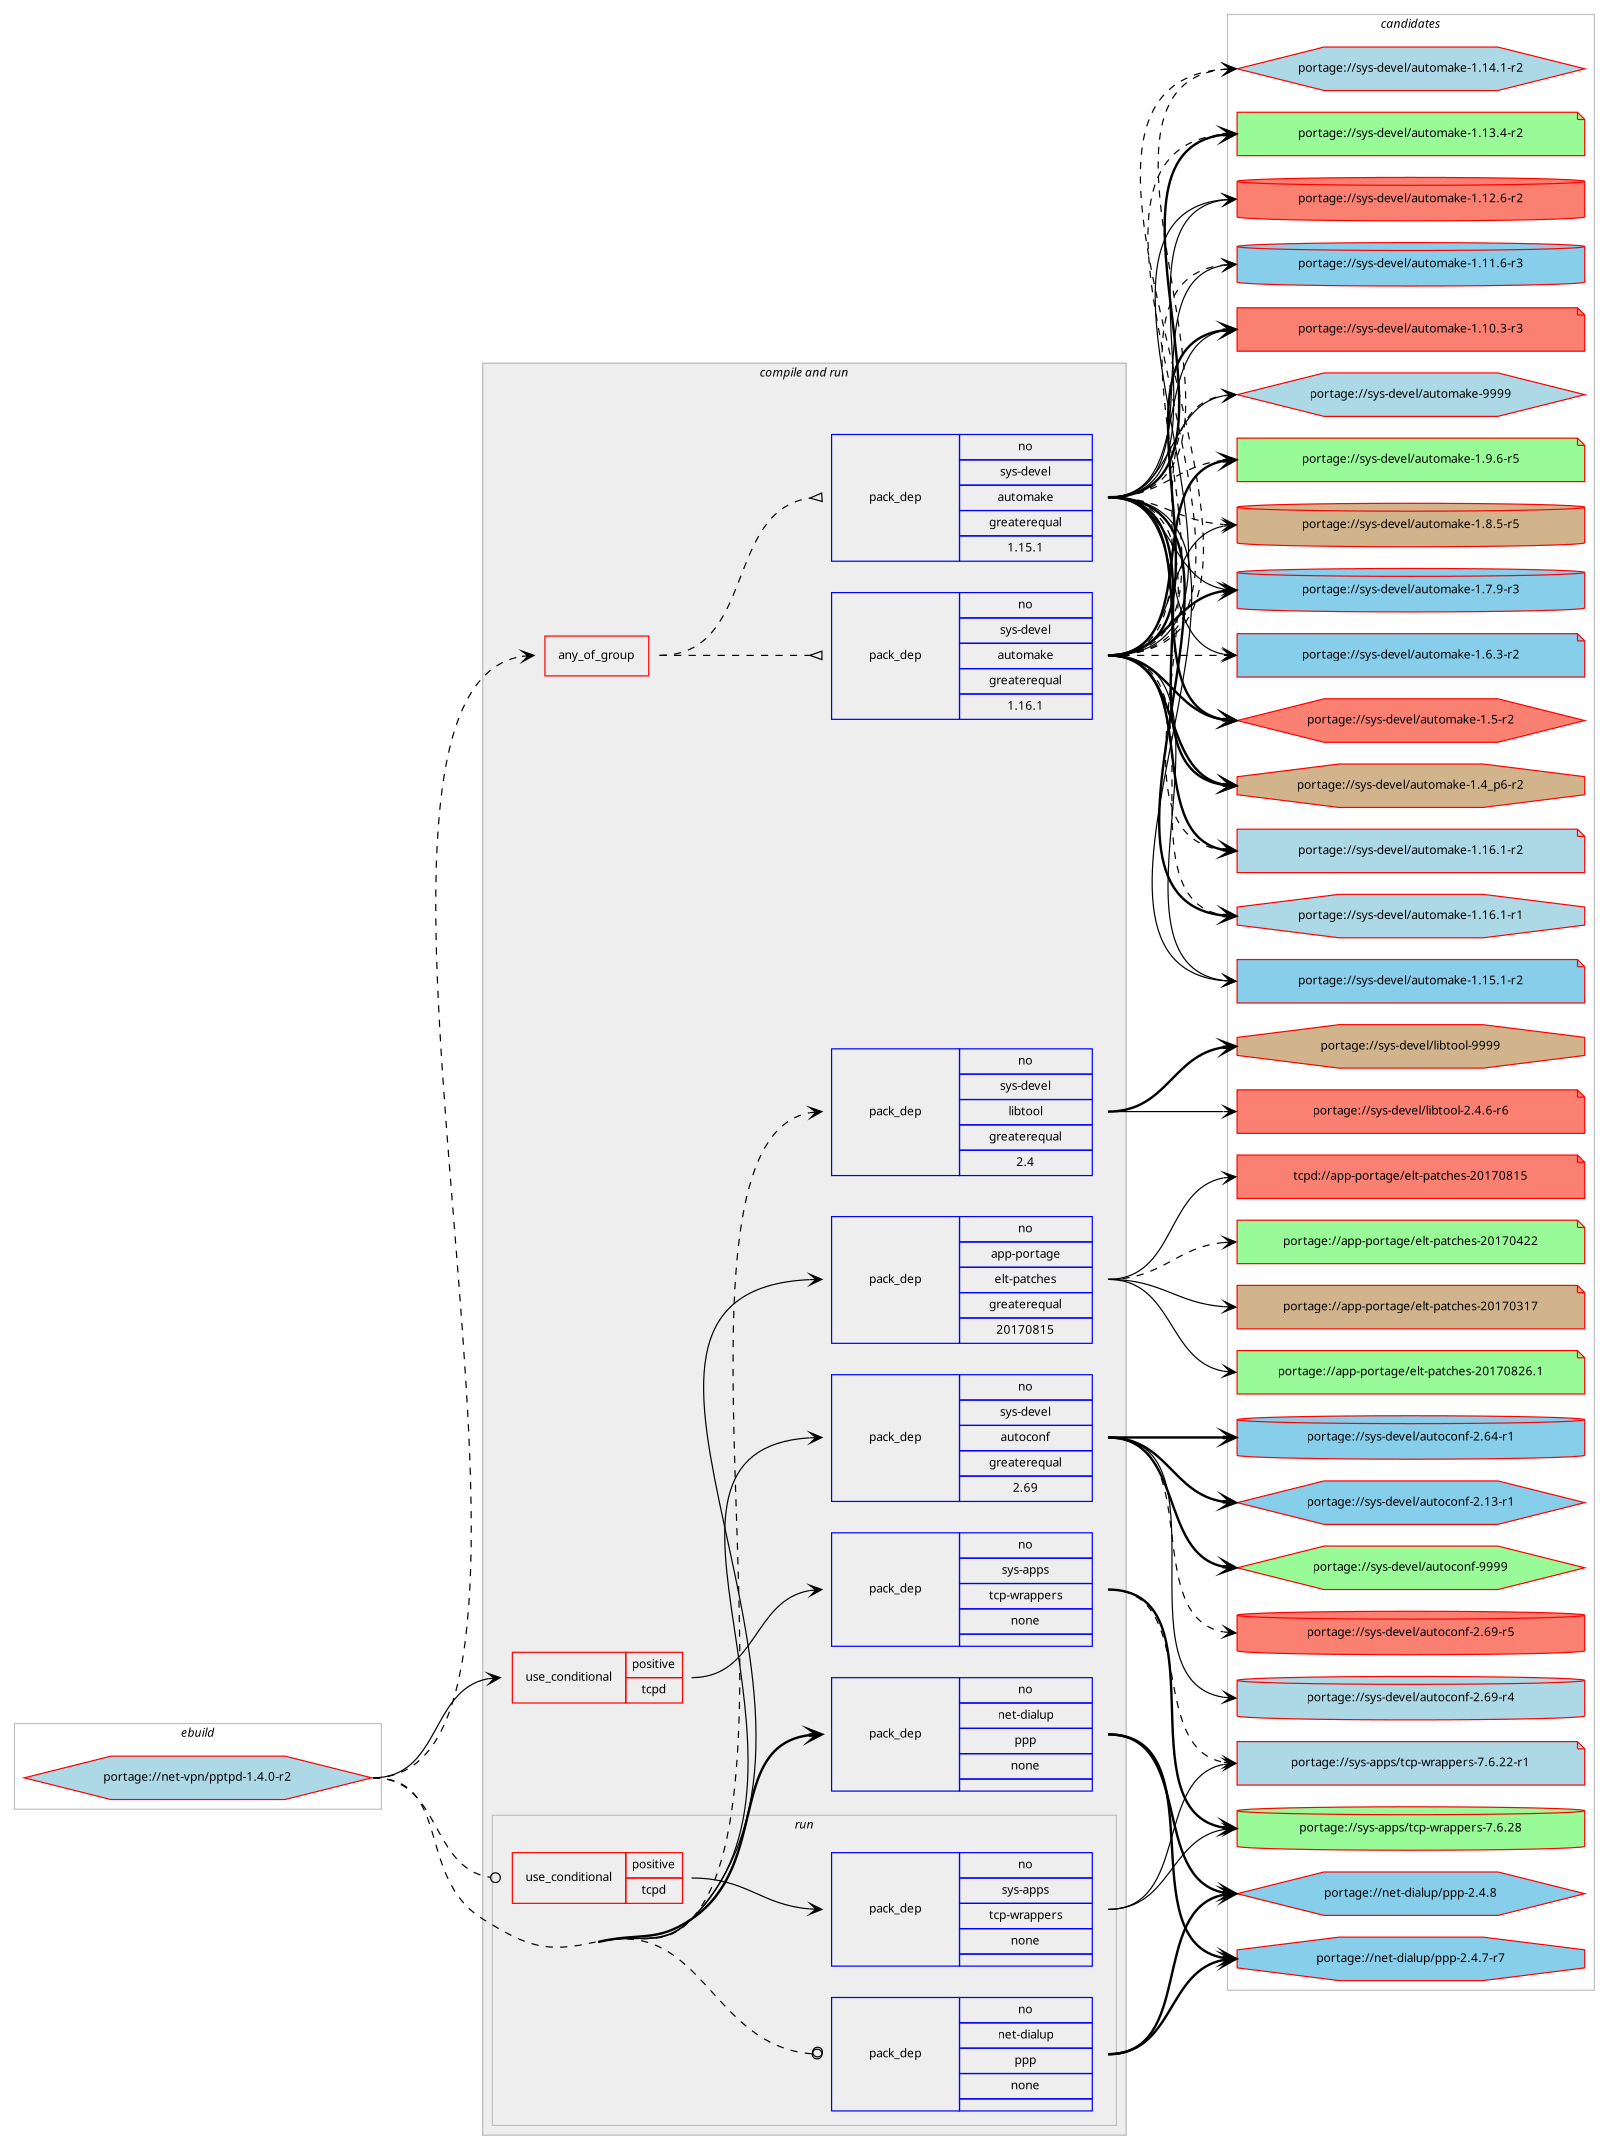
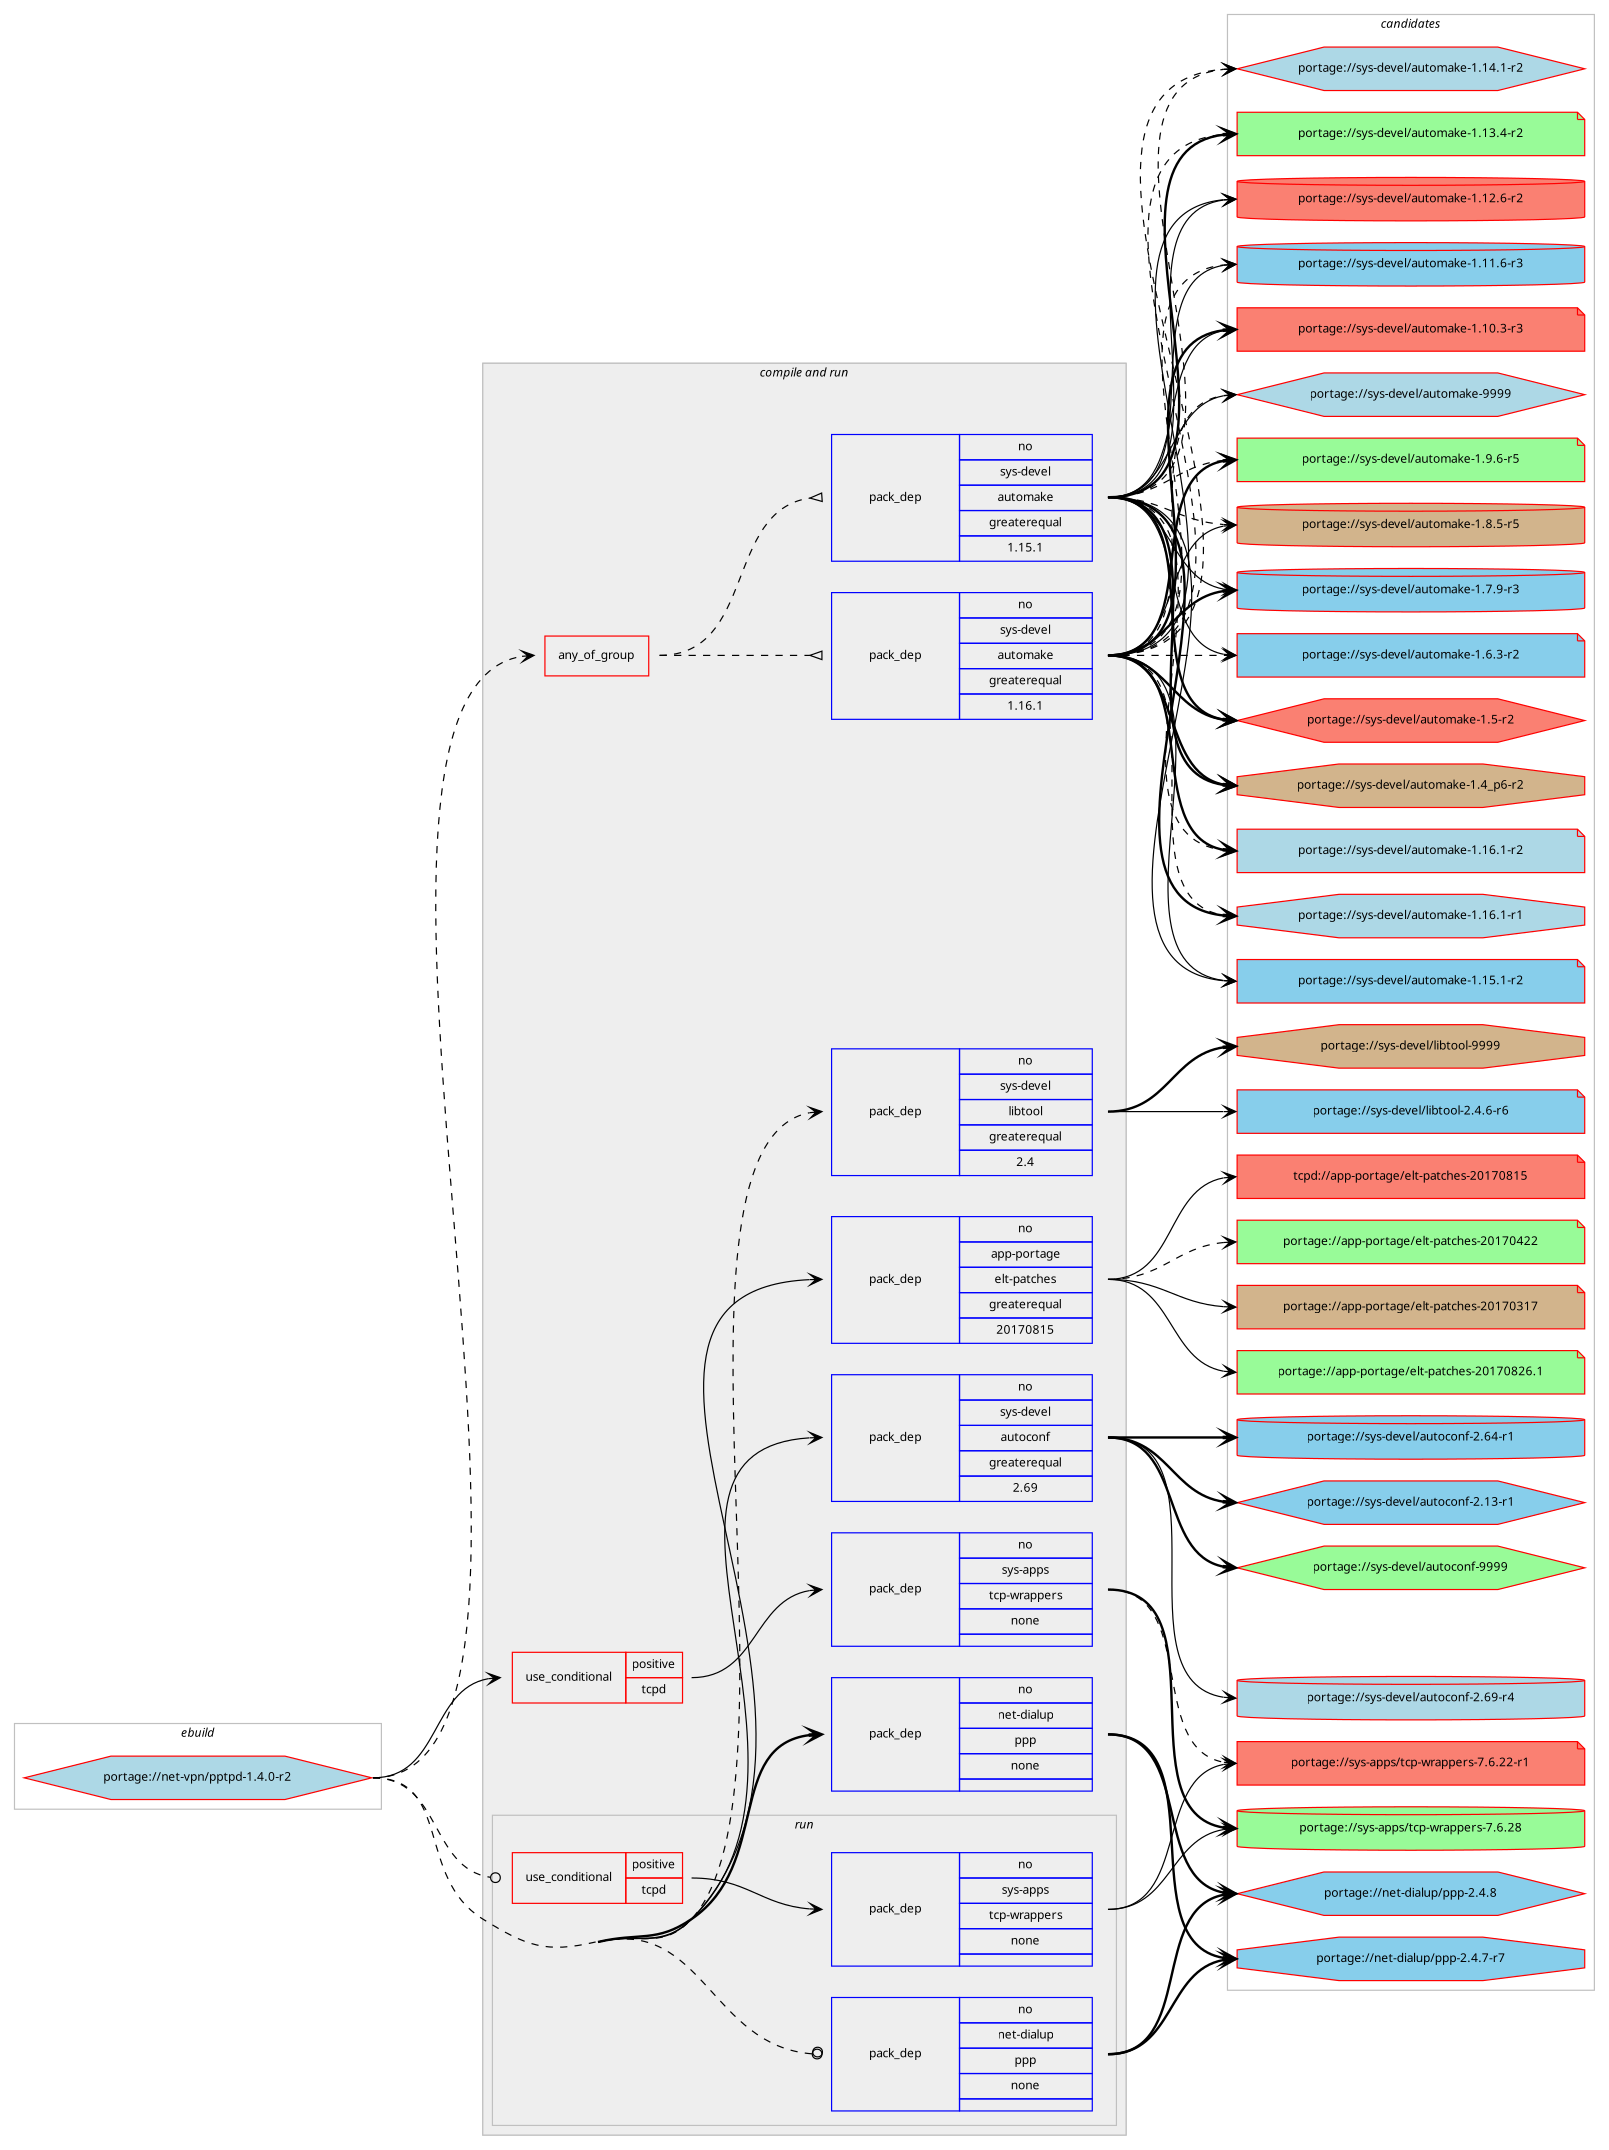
(1411, 1112) -> (1411, 1112)
(1411, 1633) -> none
(1411, 1763) -> (1411, 1763)
